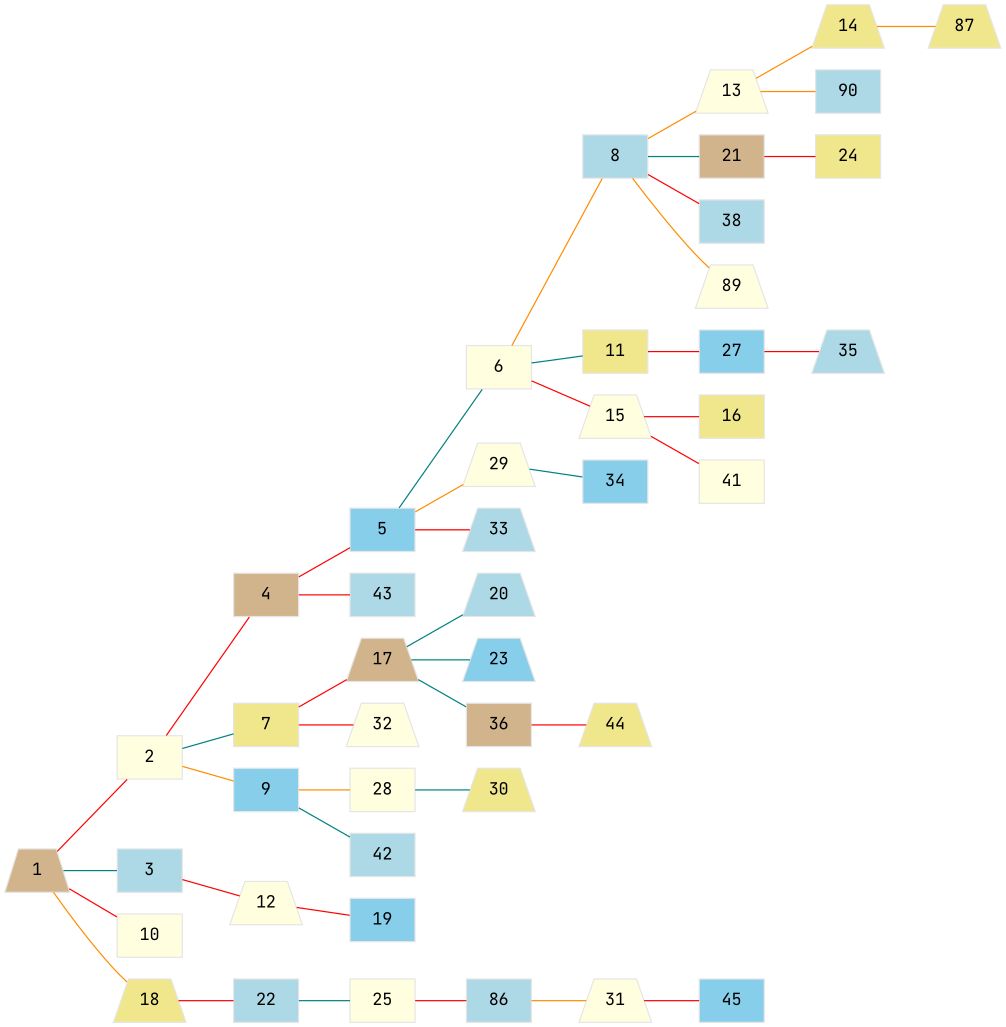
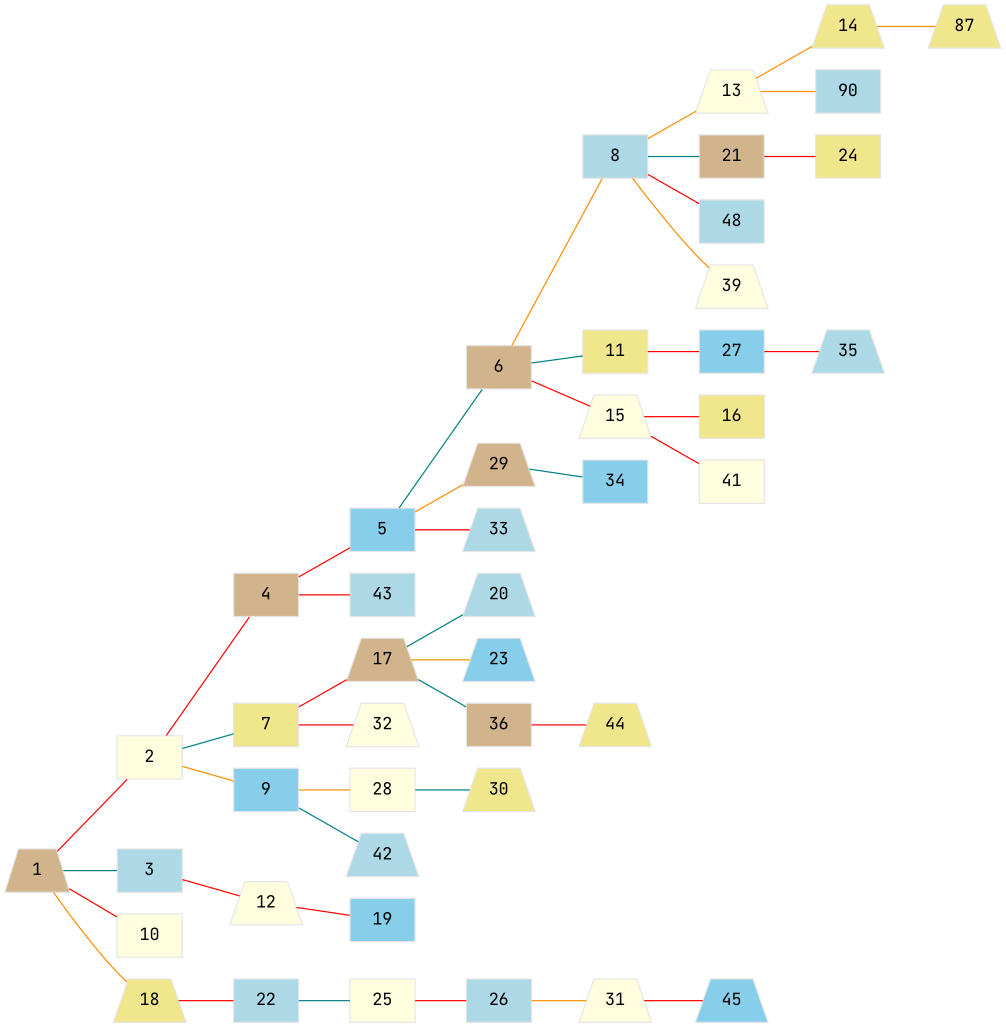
(732, 222) -> (732, 222)
(732, 287) -> (732, 287)
(499, 367) -> (499, 367)
(499, 465) -> (499, 465)
(441, 660) -> (441, 660)
(383, 855) -> (383, 855)
(499, 1001) -> (499, 1001)
(732, 1001) -> (732, 1001)
